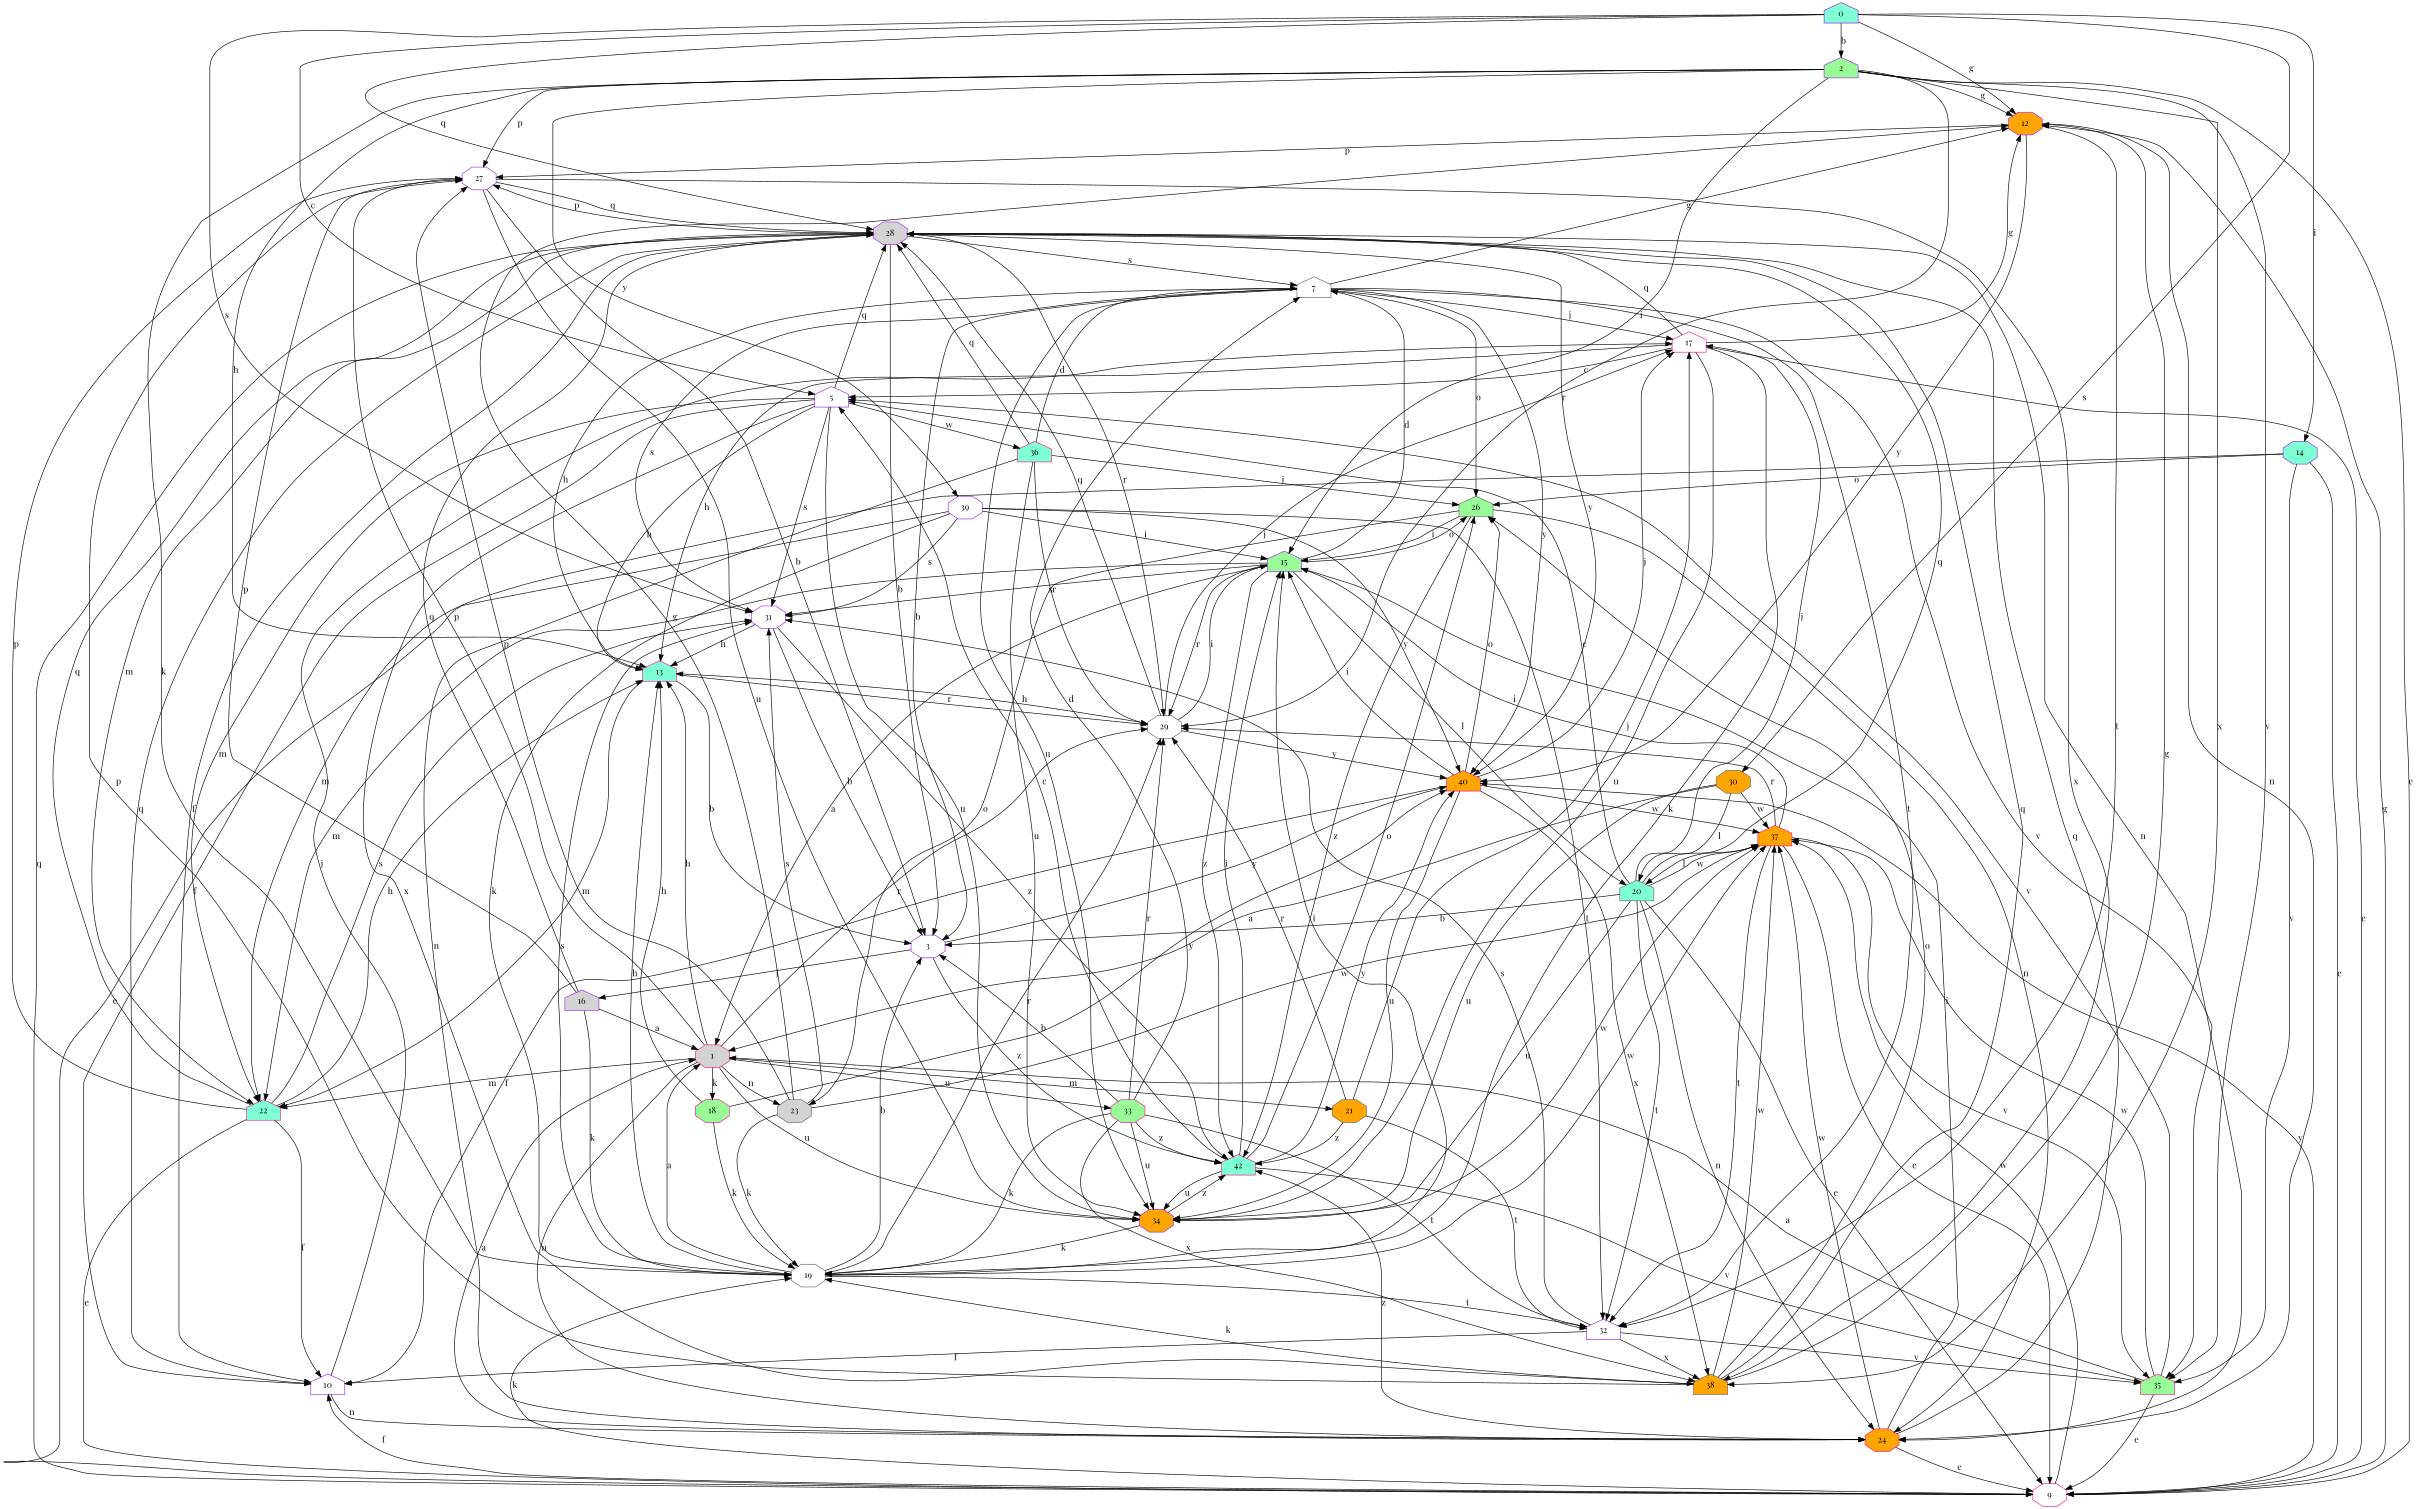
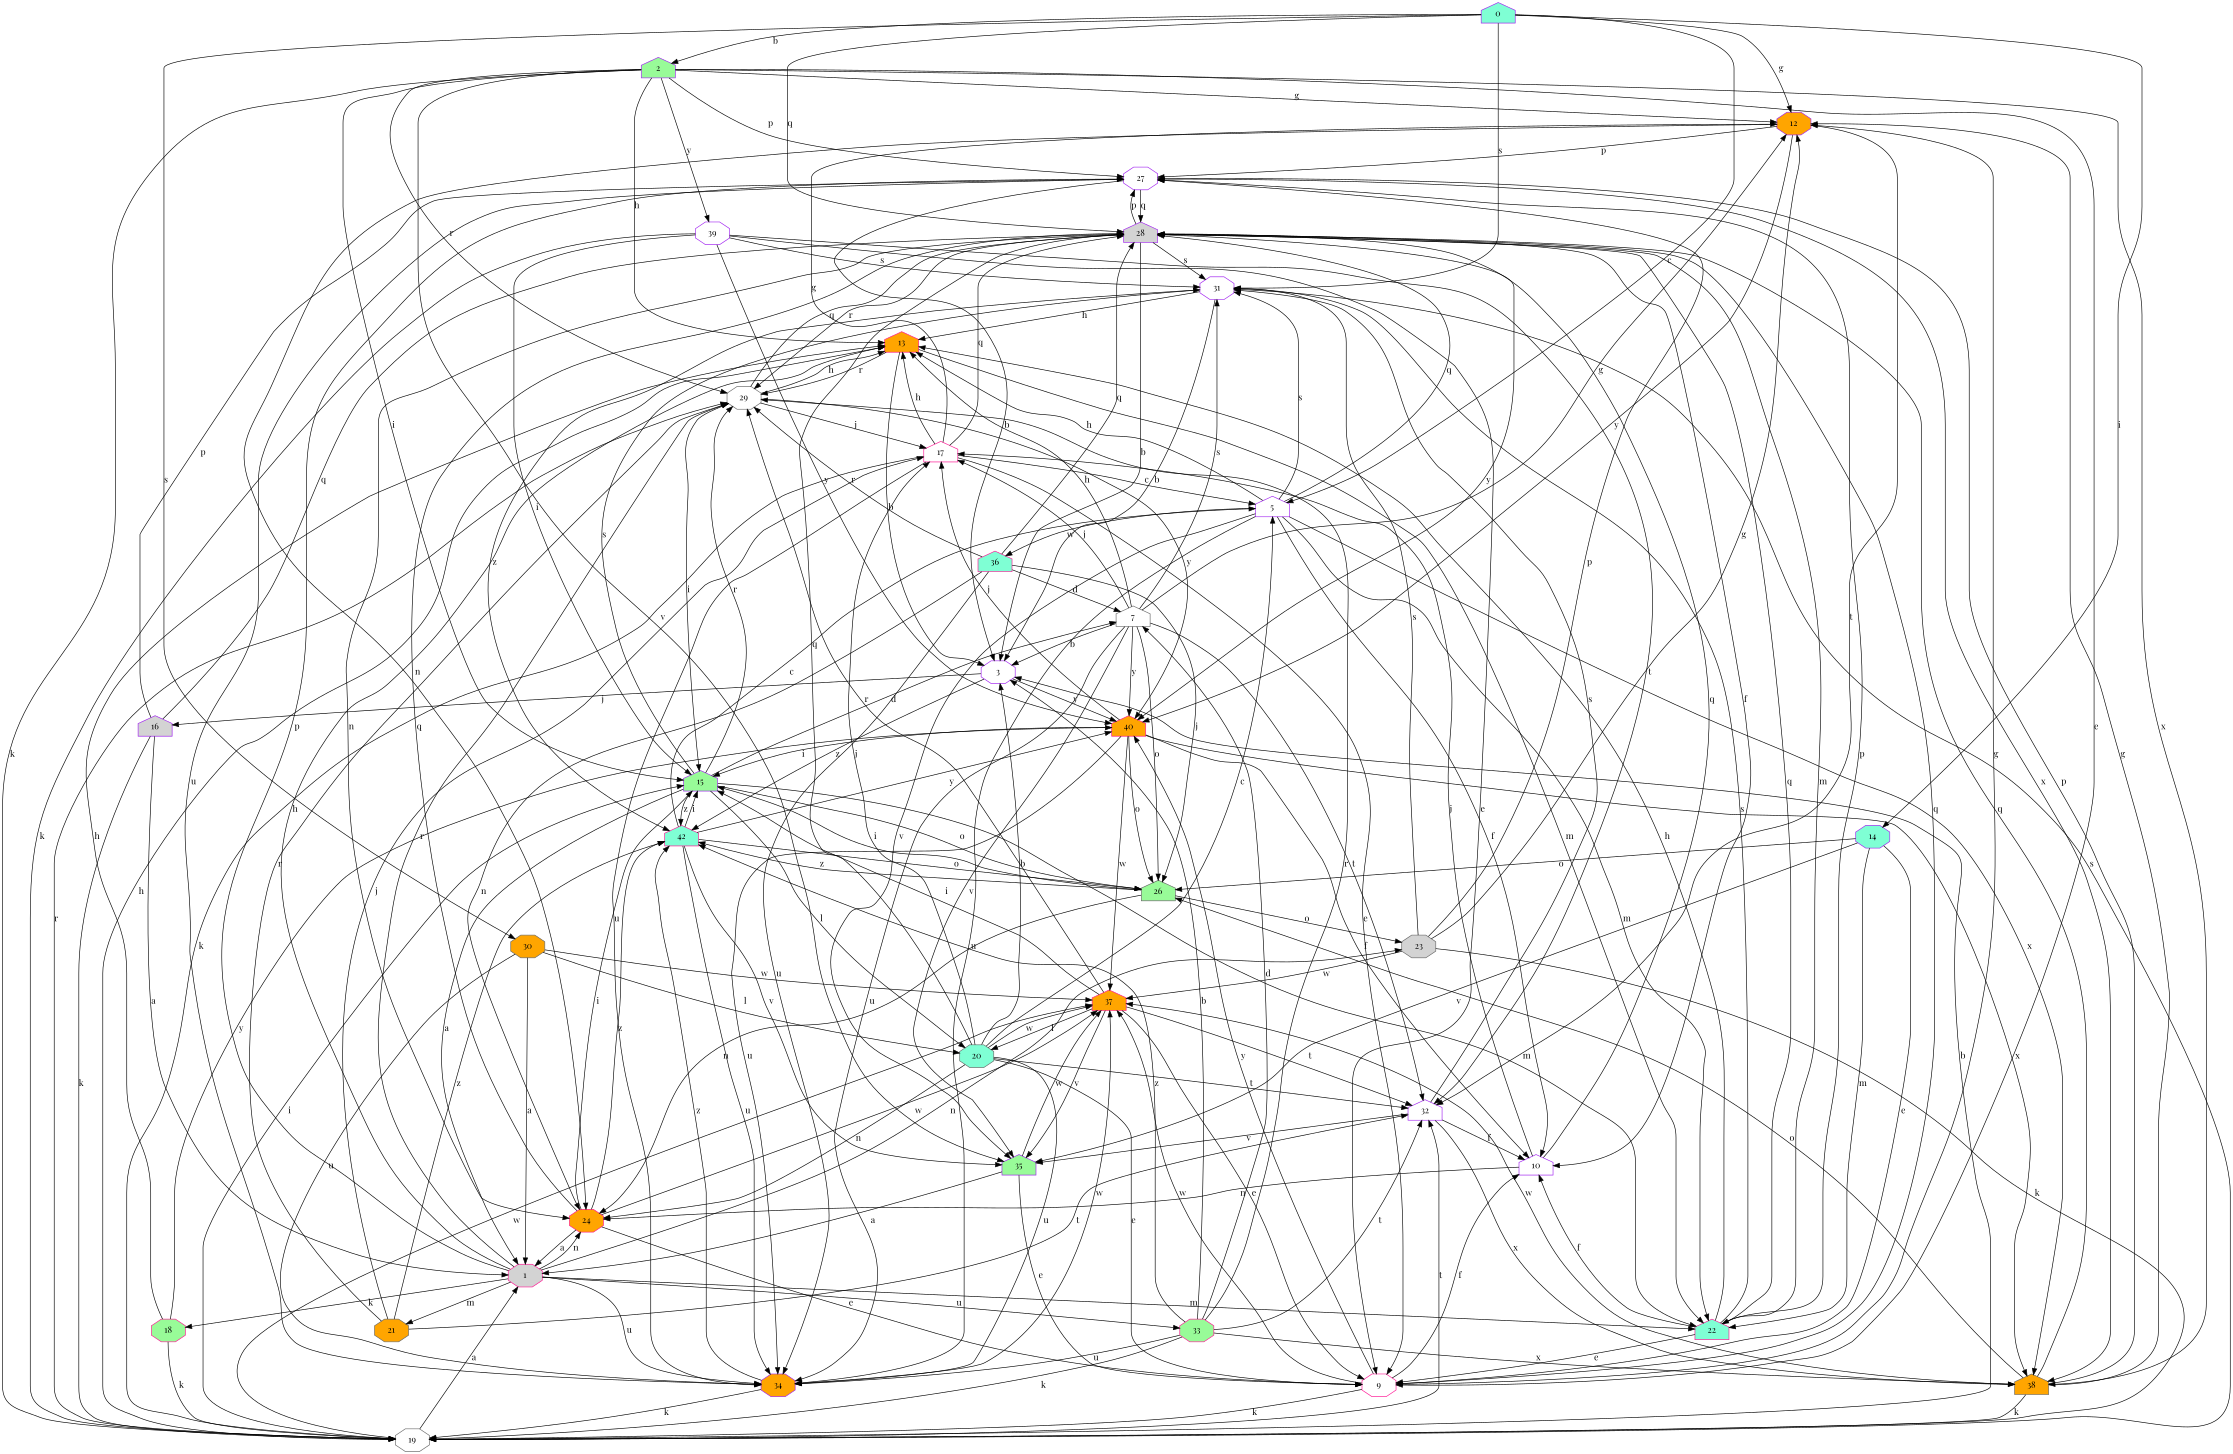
(890, 233) -> (1141, 233)
(1099, 260) -> (1177, 259)
(1741, 604) -> (910, 793)
(659, 672) -> (902, 343)
(1637, 892) -> (977, 1056)
(2158, 1385) -> (1019, 1166)
